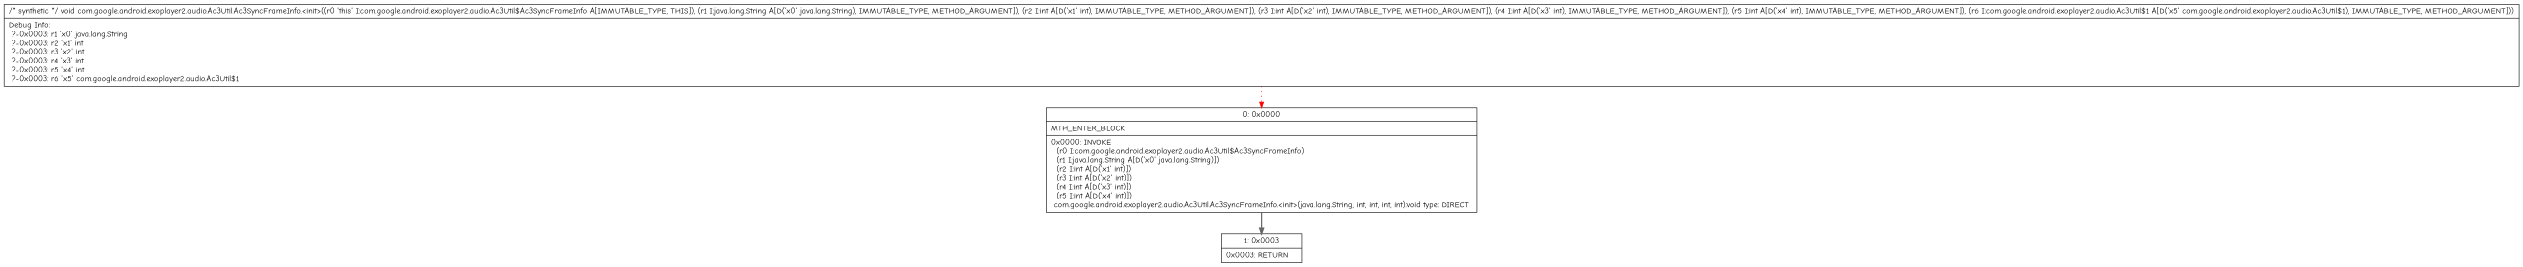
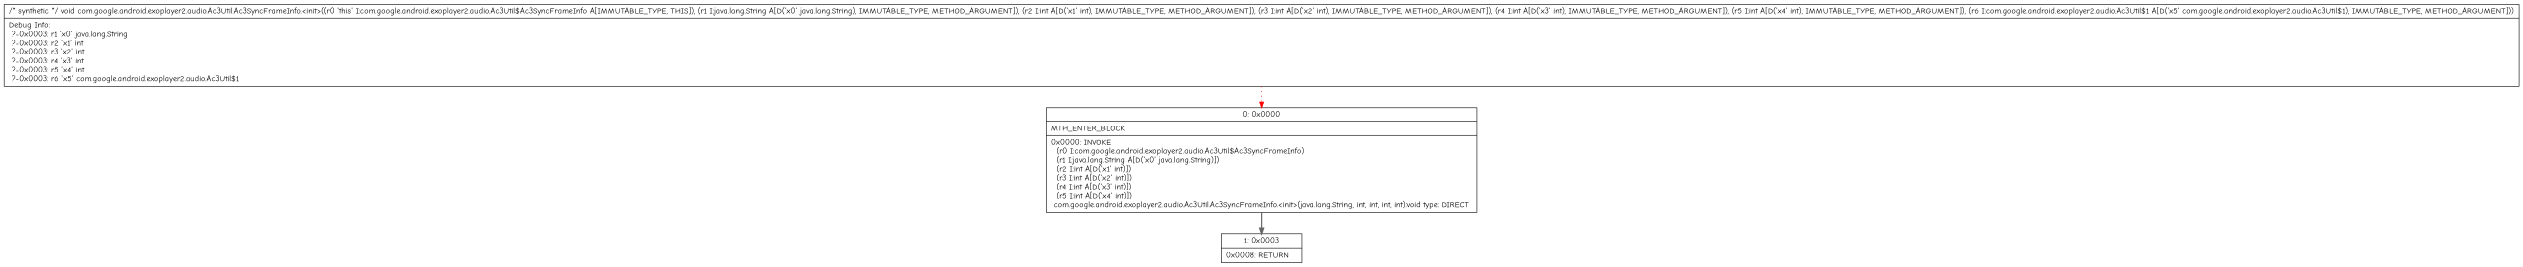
(1261, 255) -> (1262, 255)
